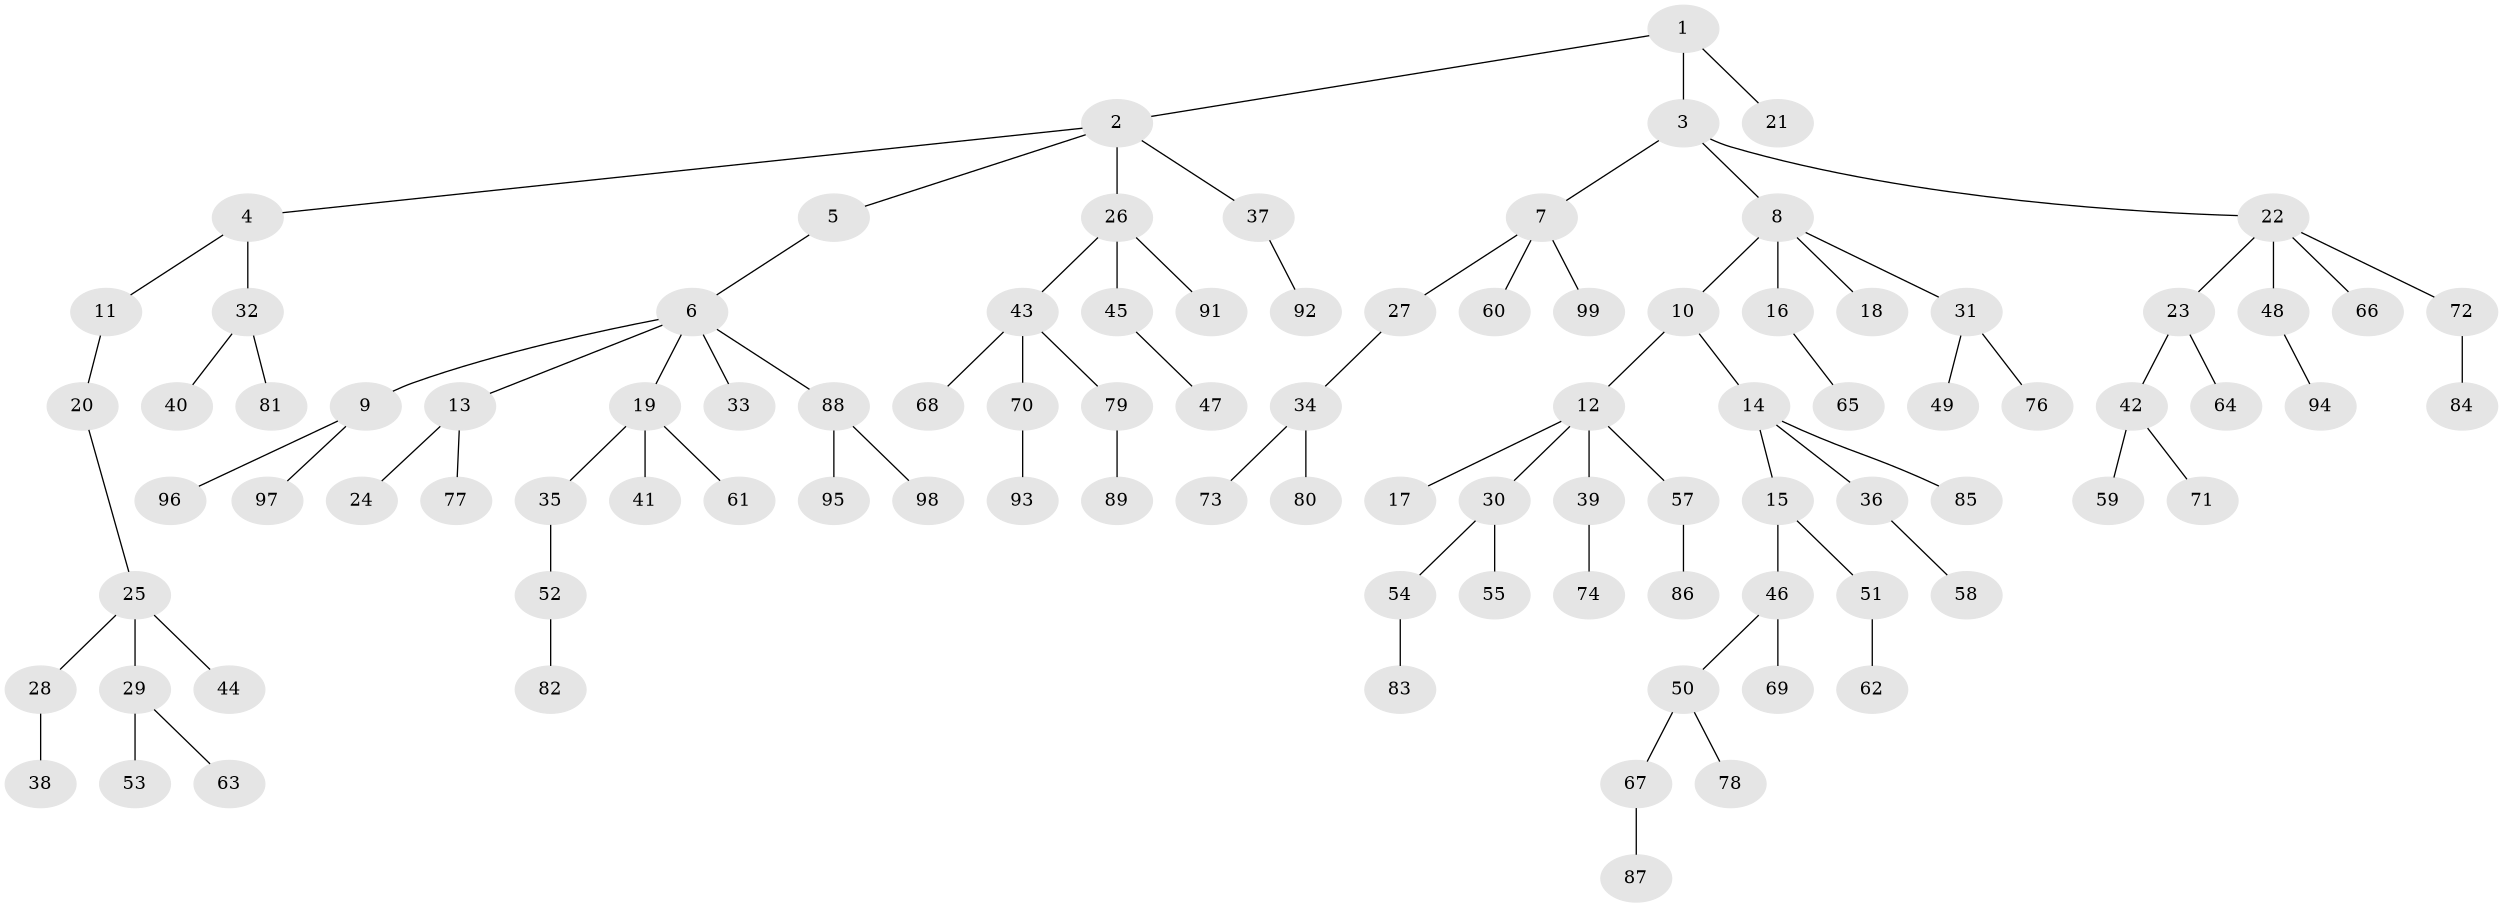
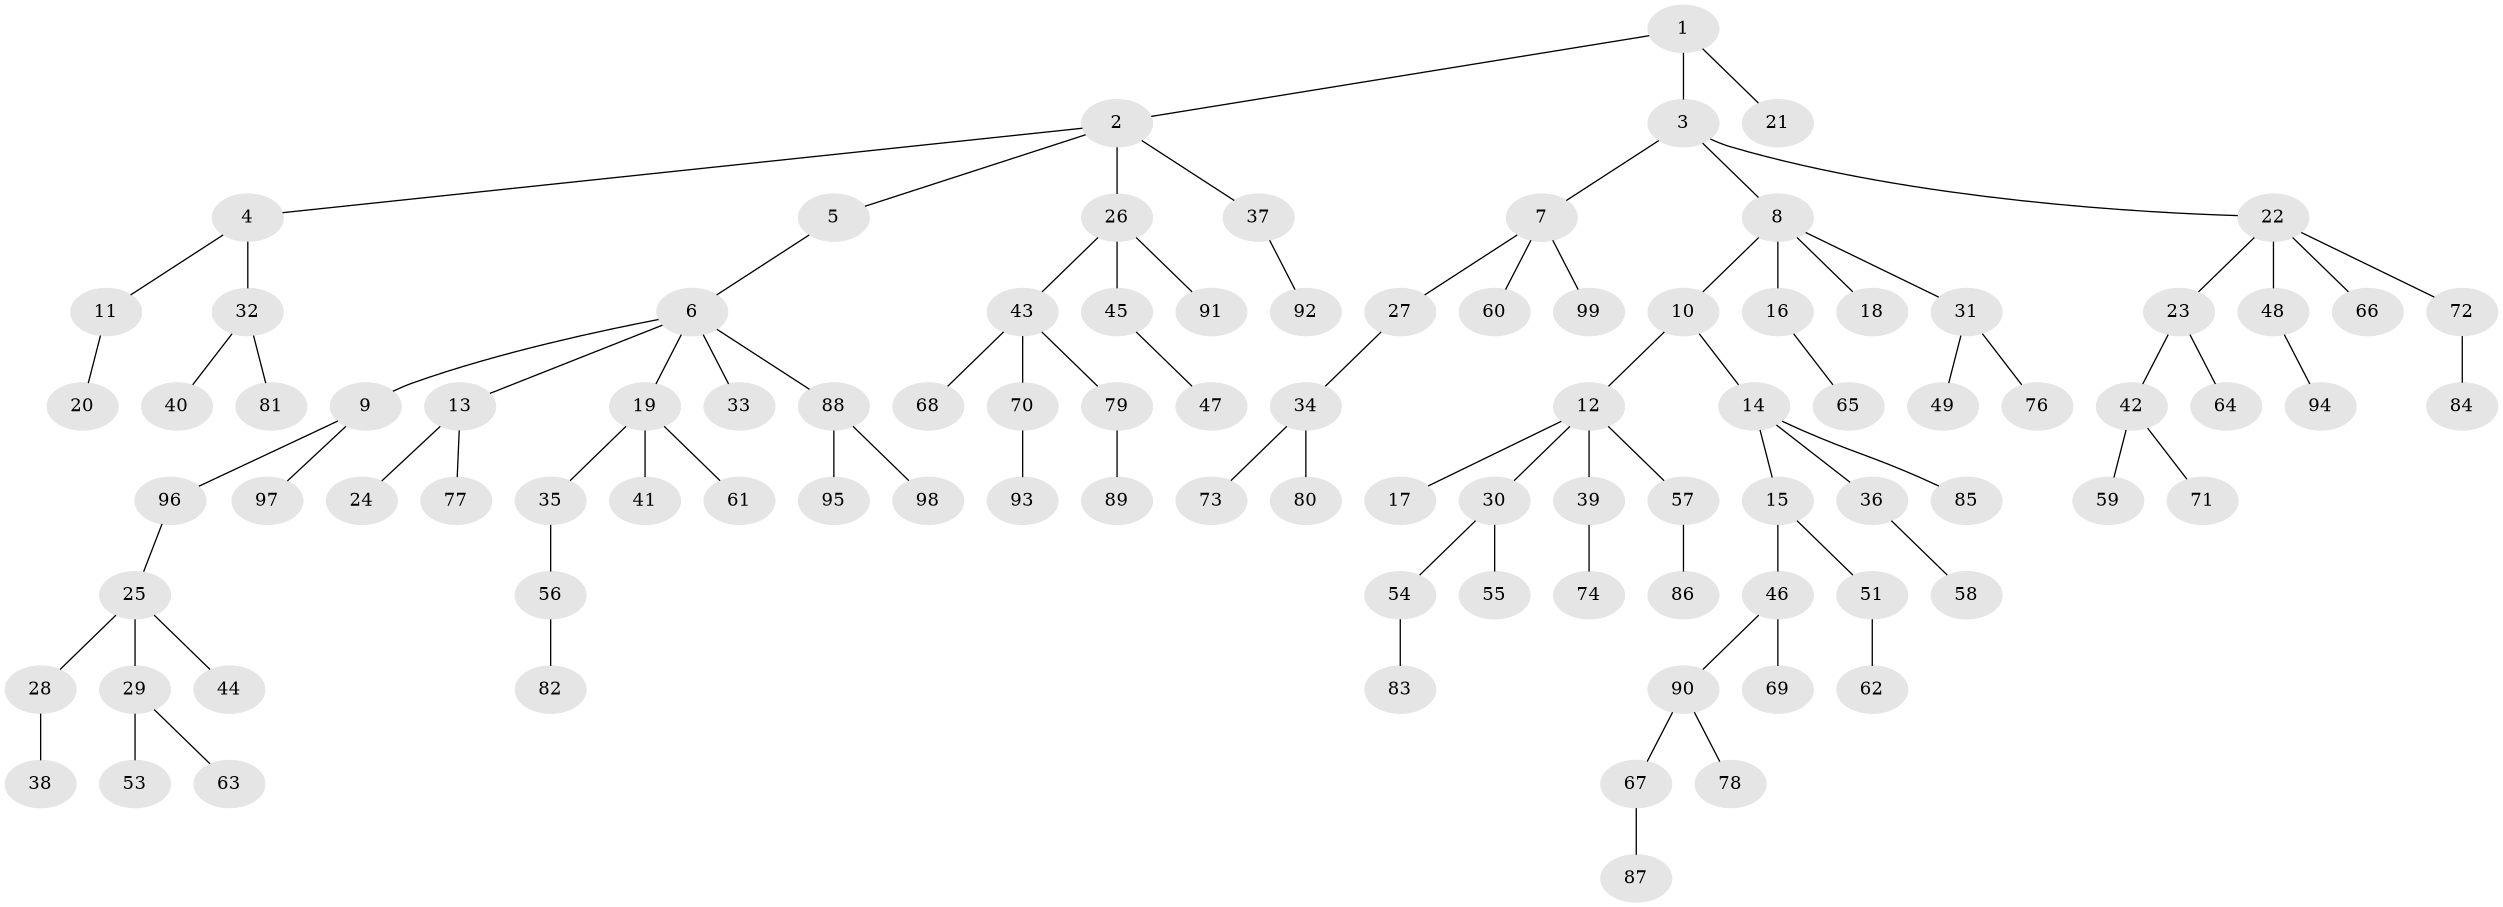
(109, 501) -> (153, 548)
(551, 595) -> (551, 595)
(1683, 690) -> (1683, 690)
